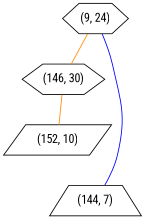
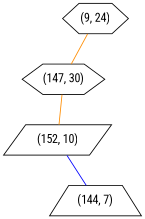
(63, 79) -> (63, 79)
(122, 110) -> (77, 170)
